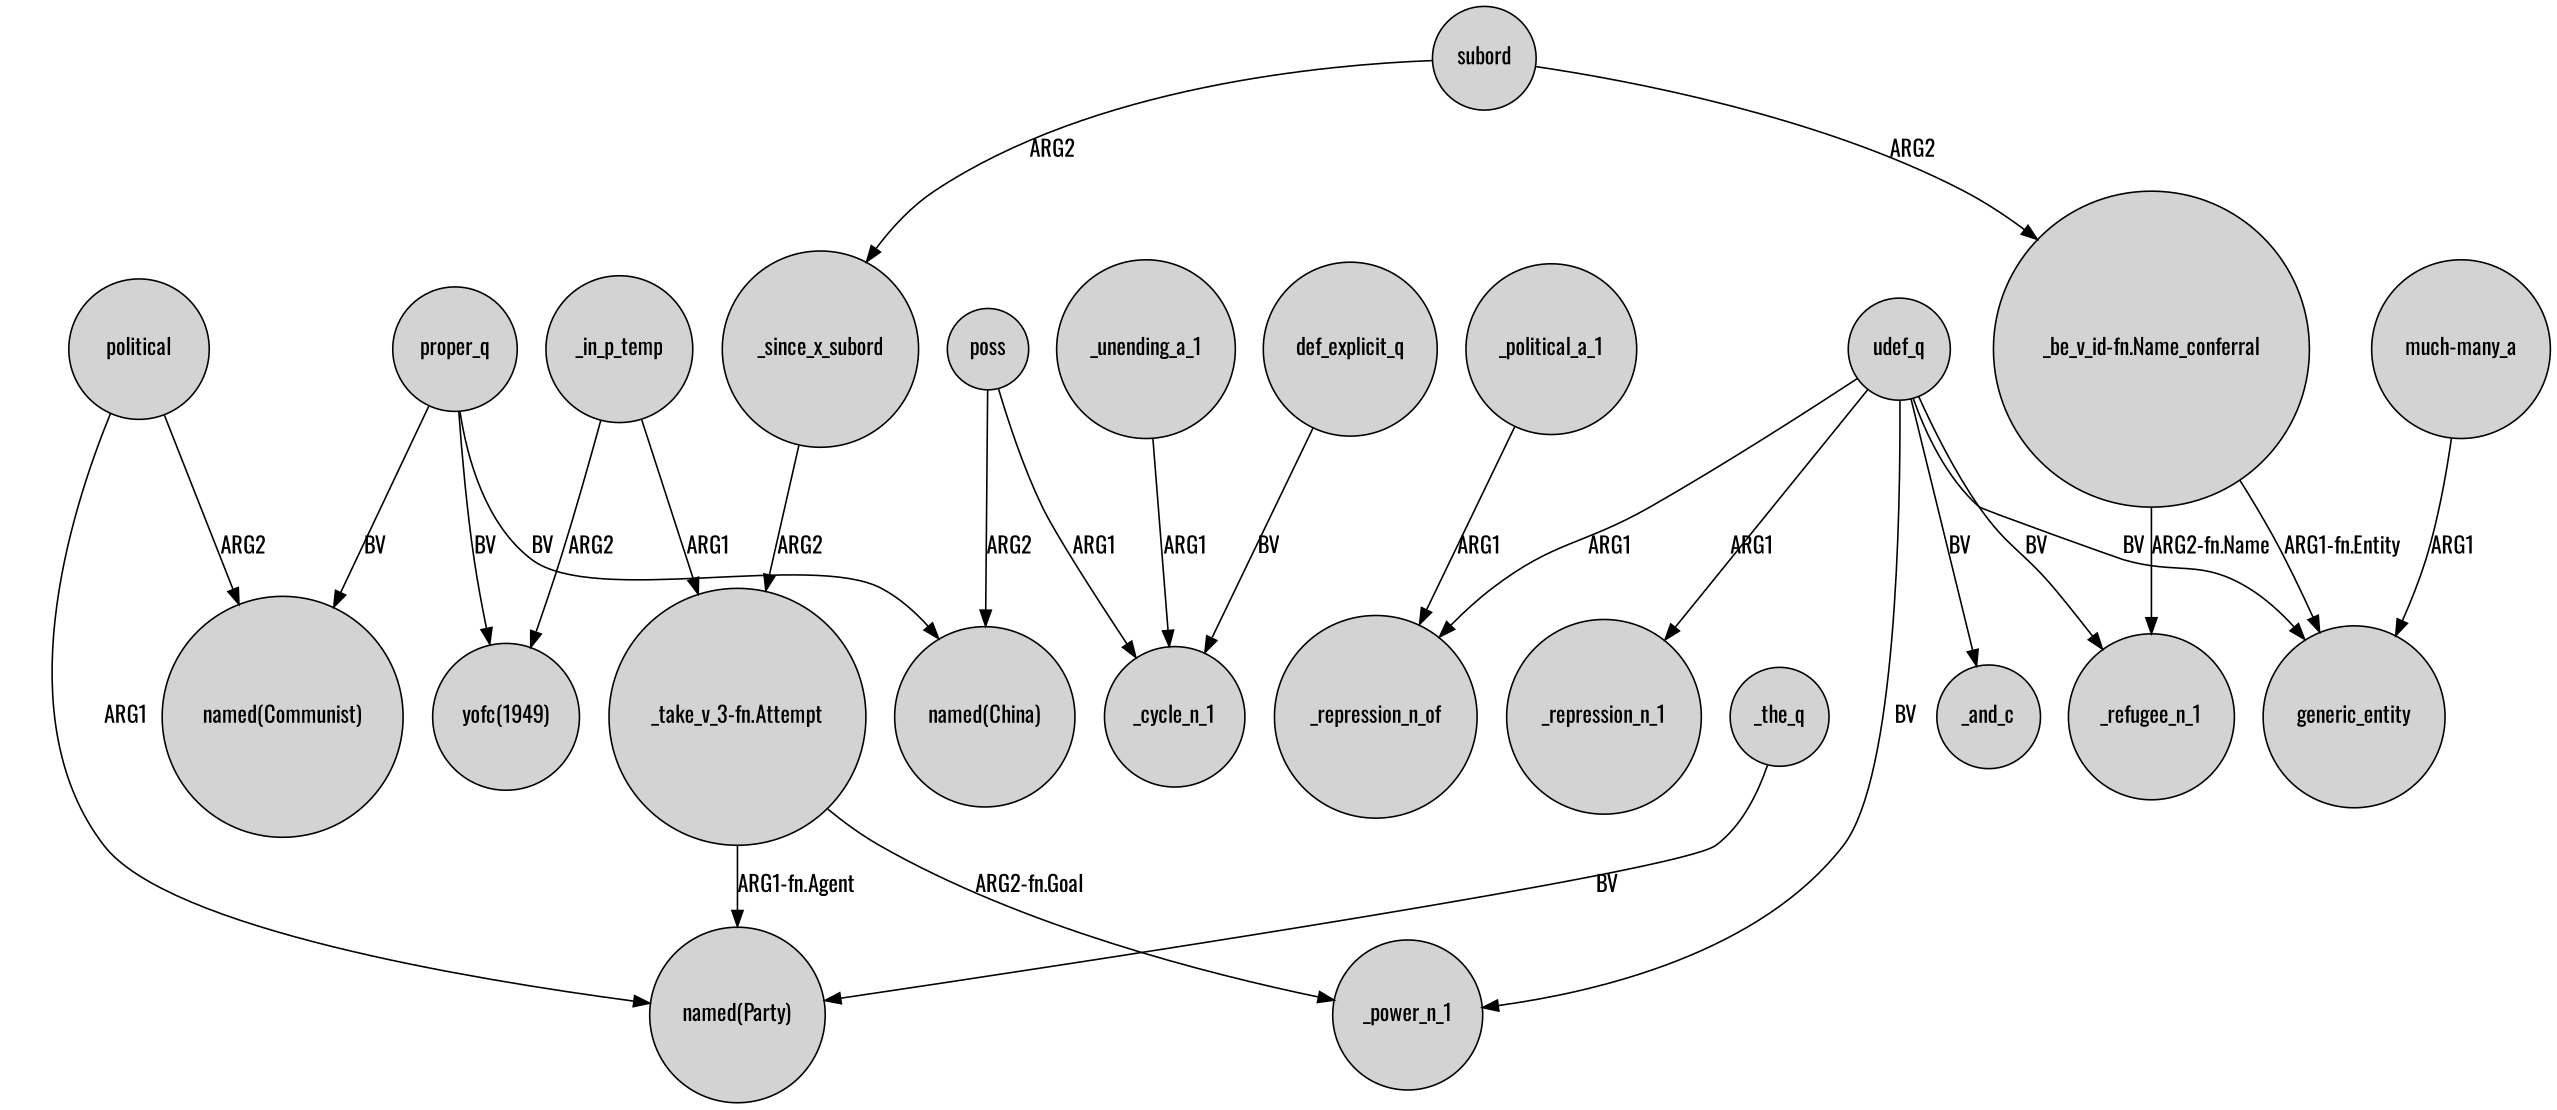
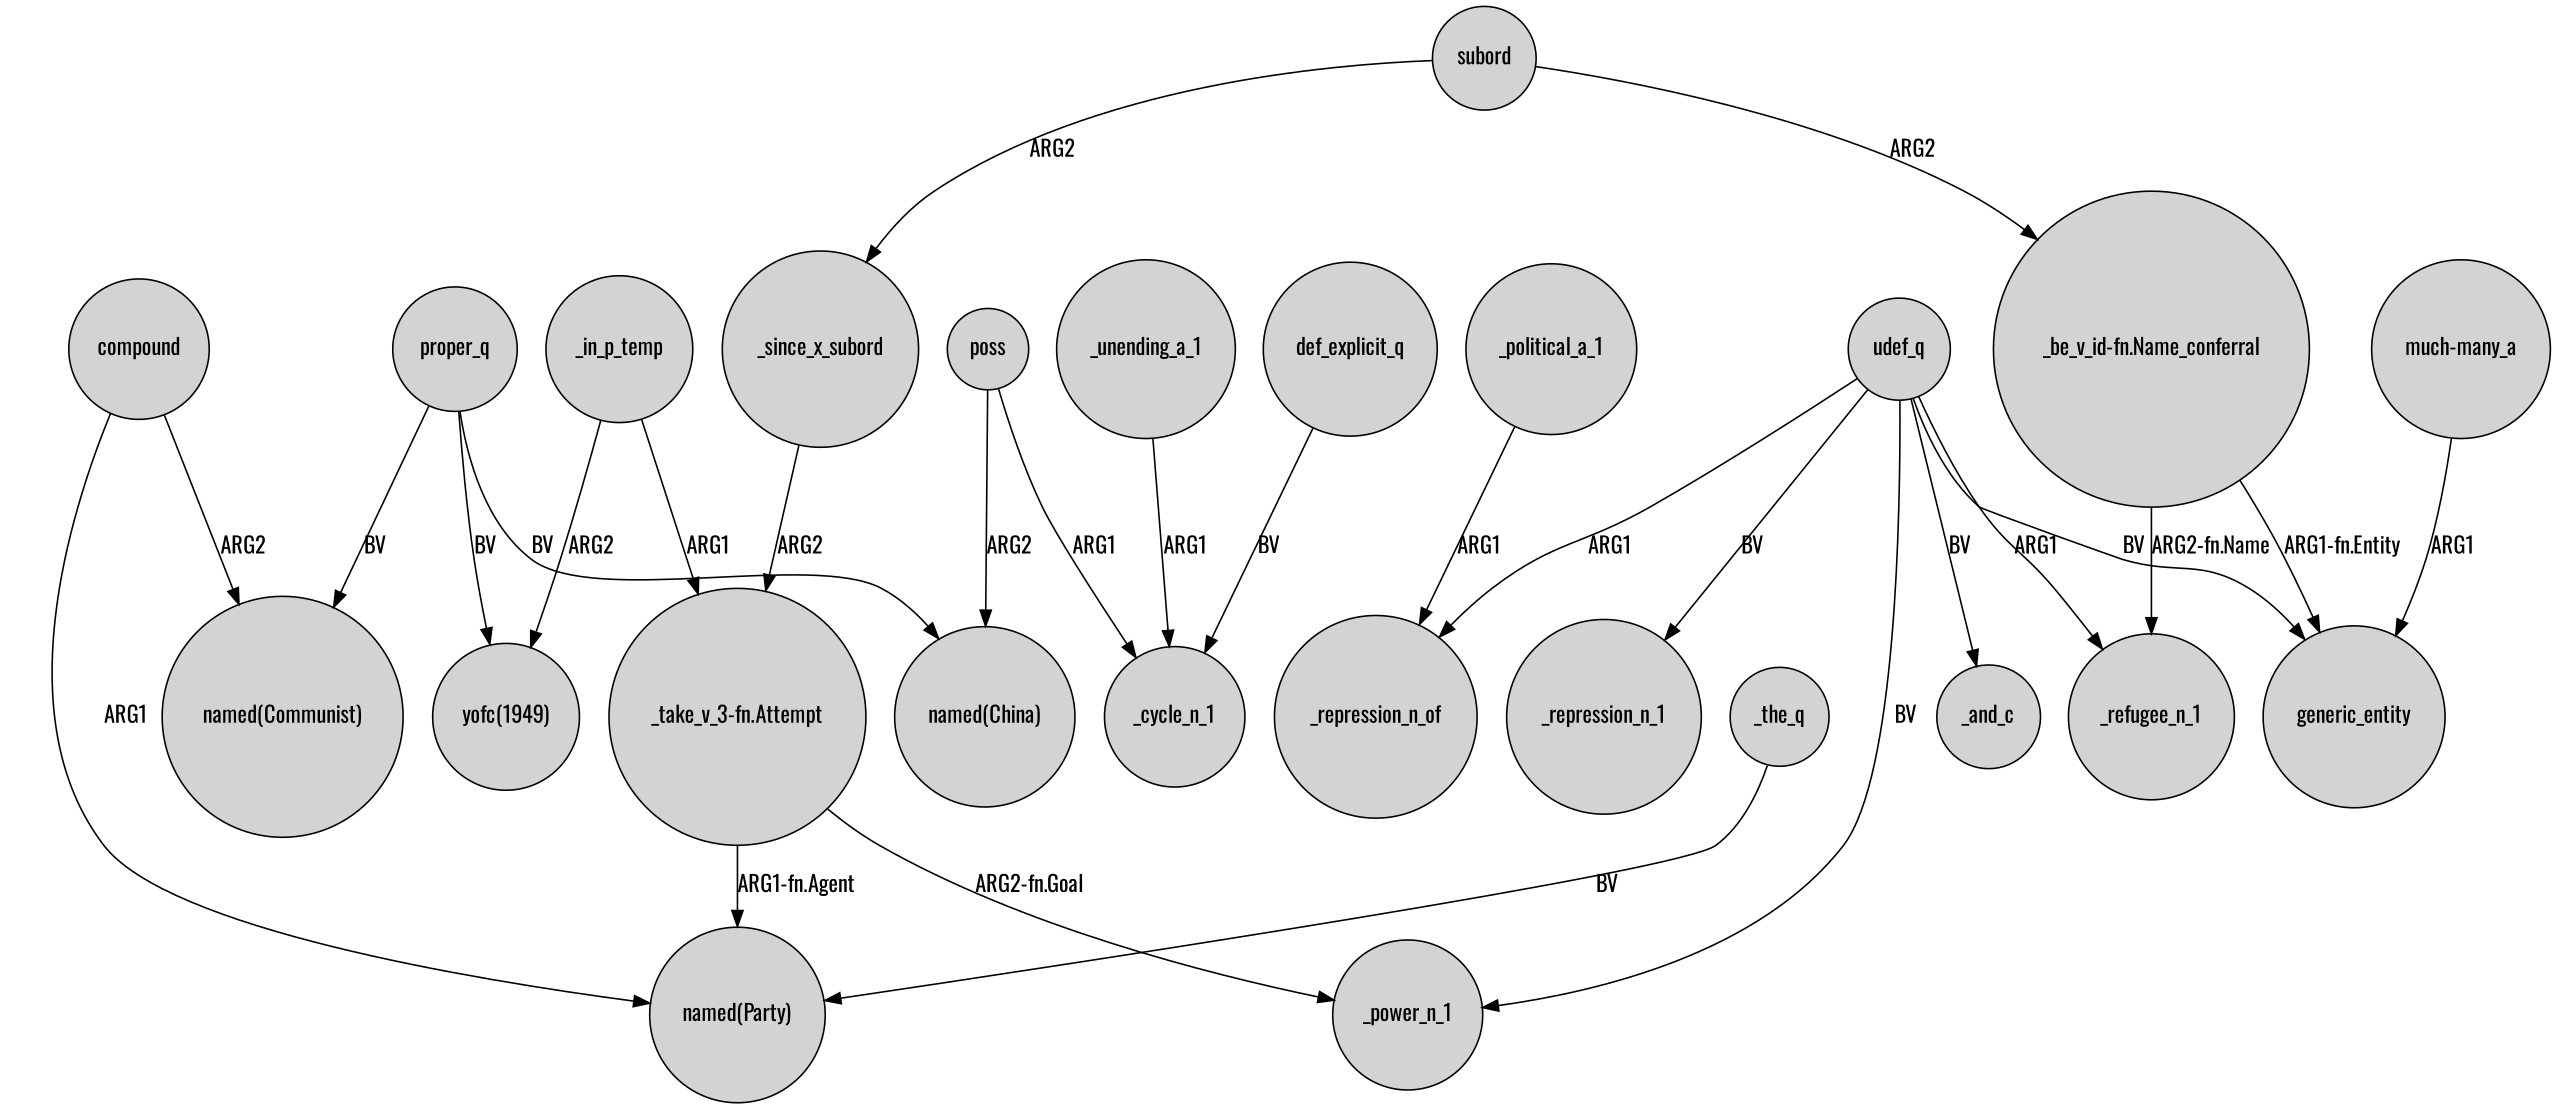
(139, 349) -> (139, 349)
(1753, 547) -> (1753, 547)
(2037, 547) -> (2037, 547)
